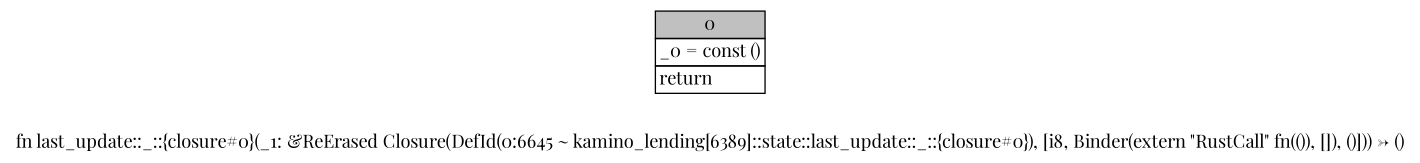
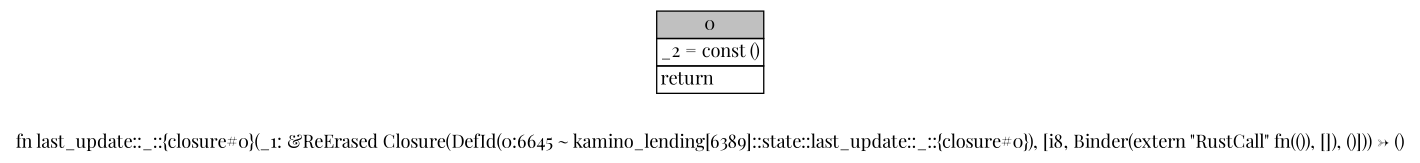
(710, 52) -> (710, 52)
